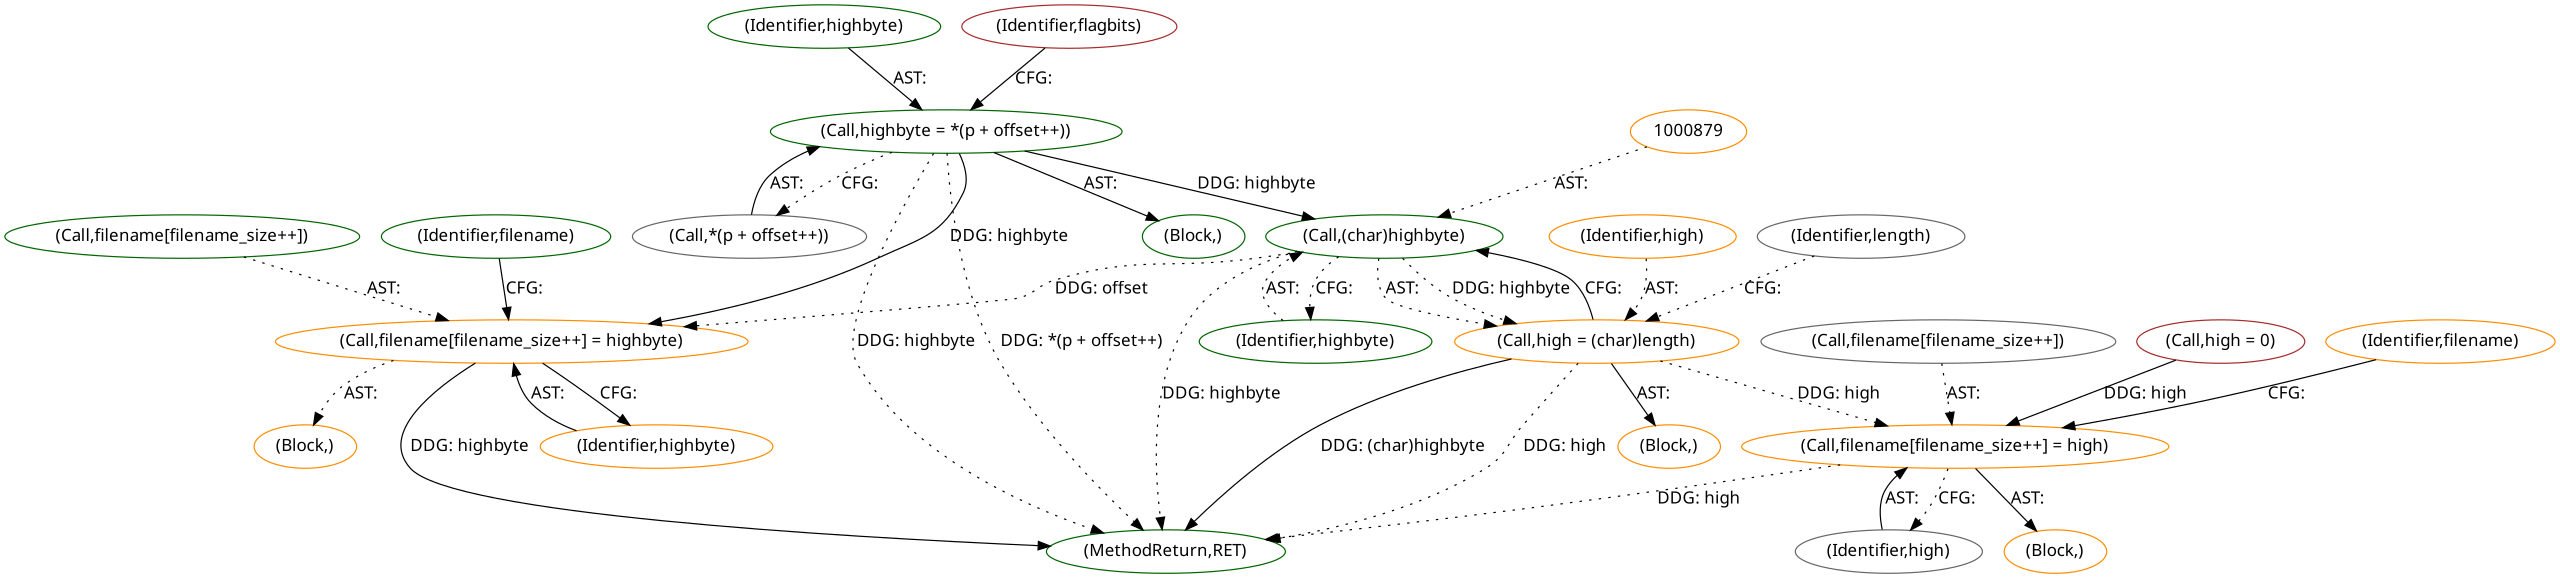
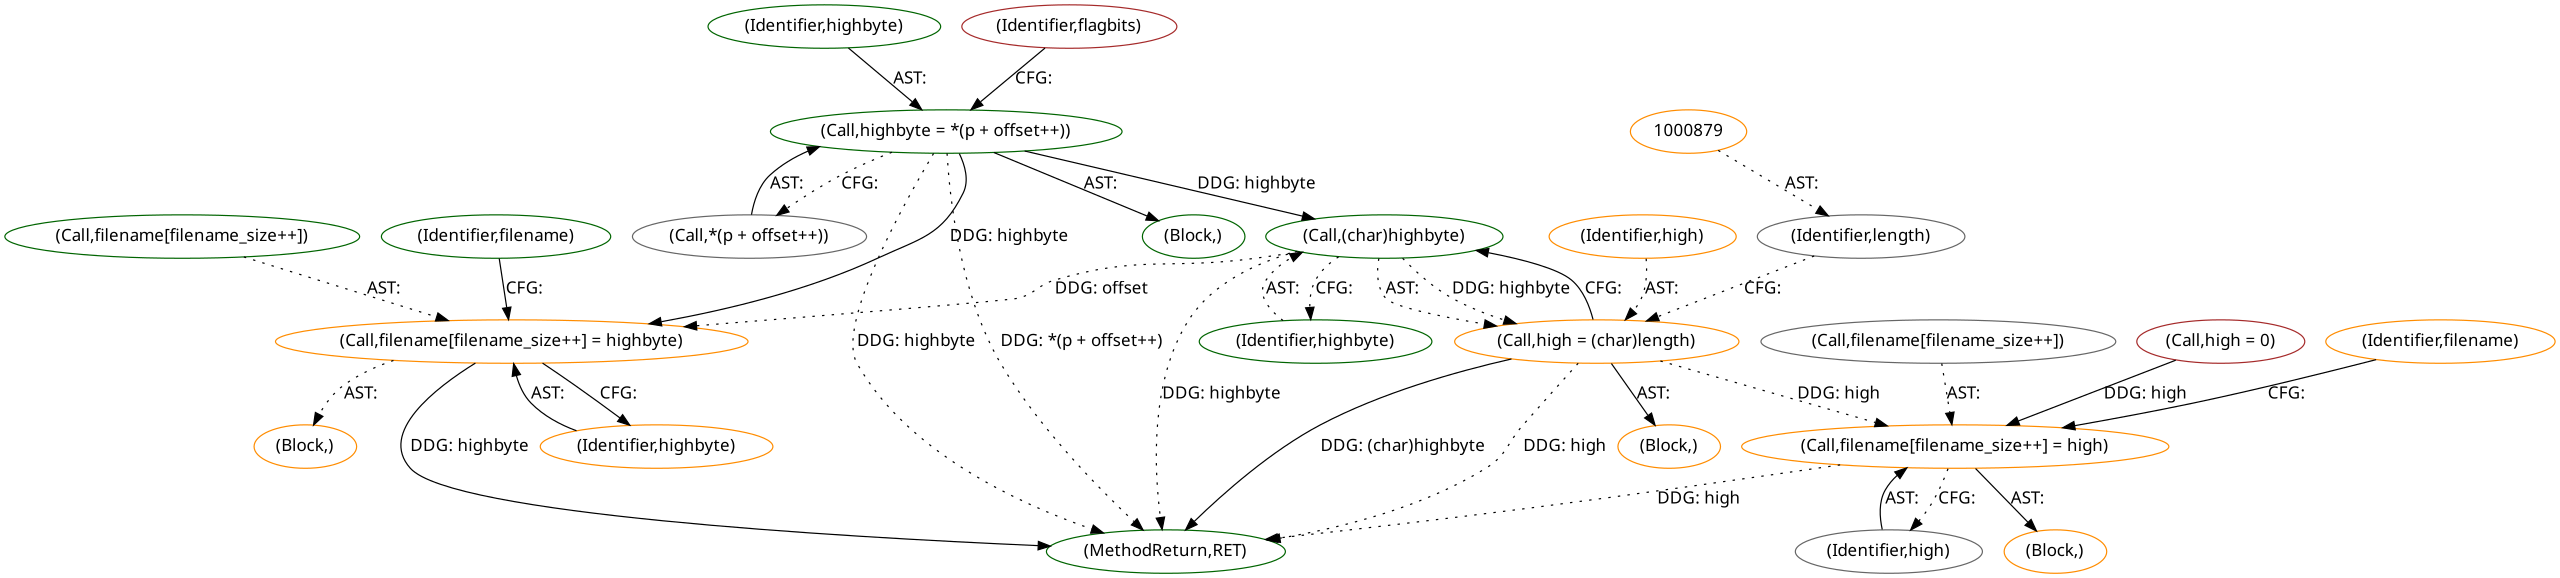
(1548, 180) -> (1768, 180)
